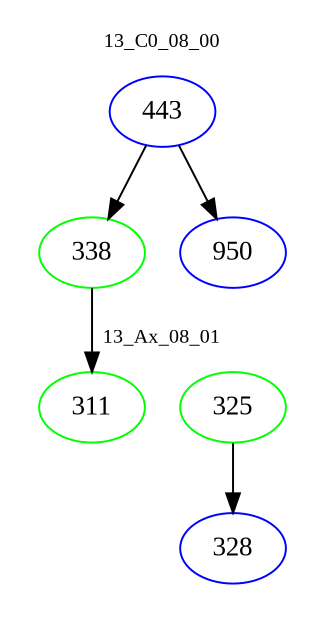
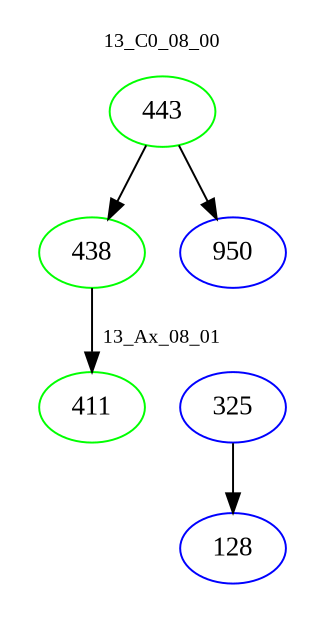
(163, 112) -> (163, 112)
(92, 253) -> (92, 253)
(92, 407) -> (92, 407)
(233, 407) -> (233, 407)
(233, 548) -> (233, 548)
